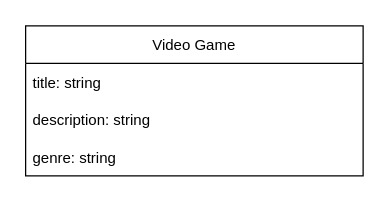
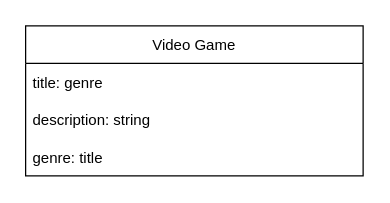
(77, 83) -> (75, 83)
(81, 158) -> (75, 158)
